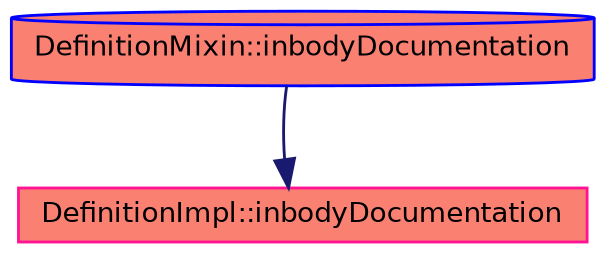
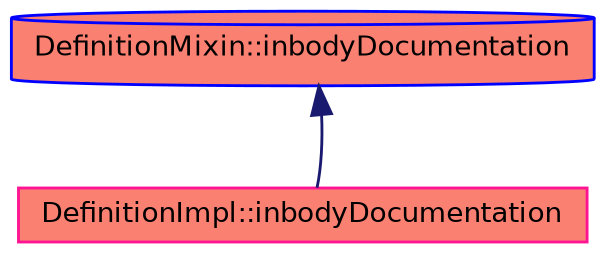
(284, 123) -> (321, 151)
